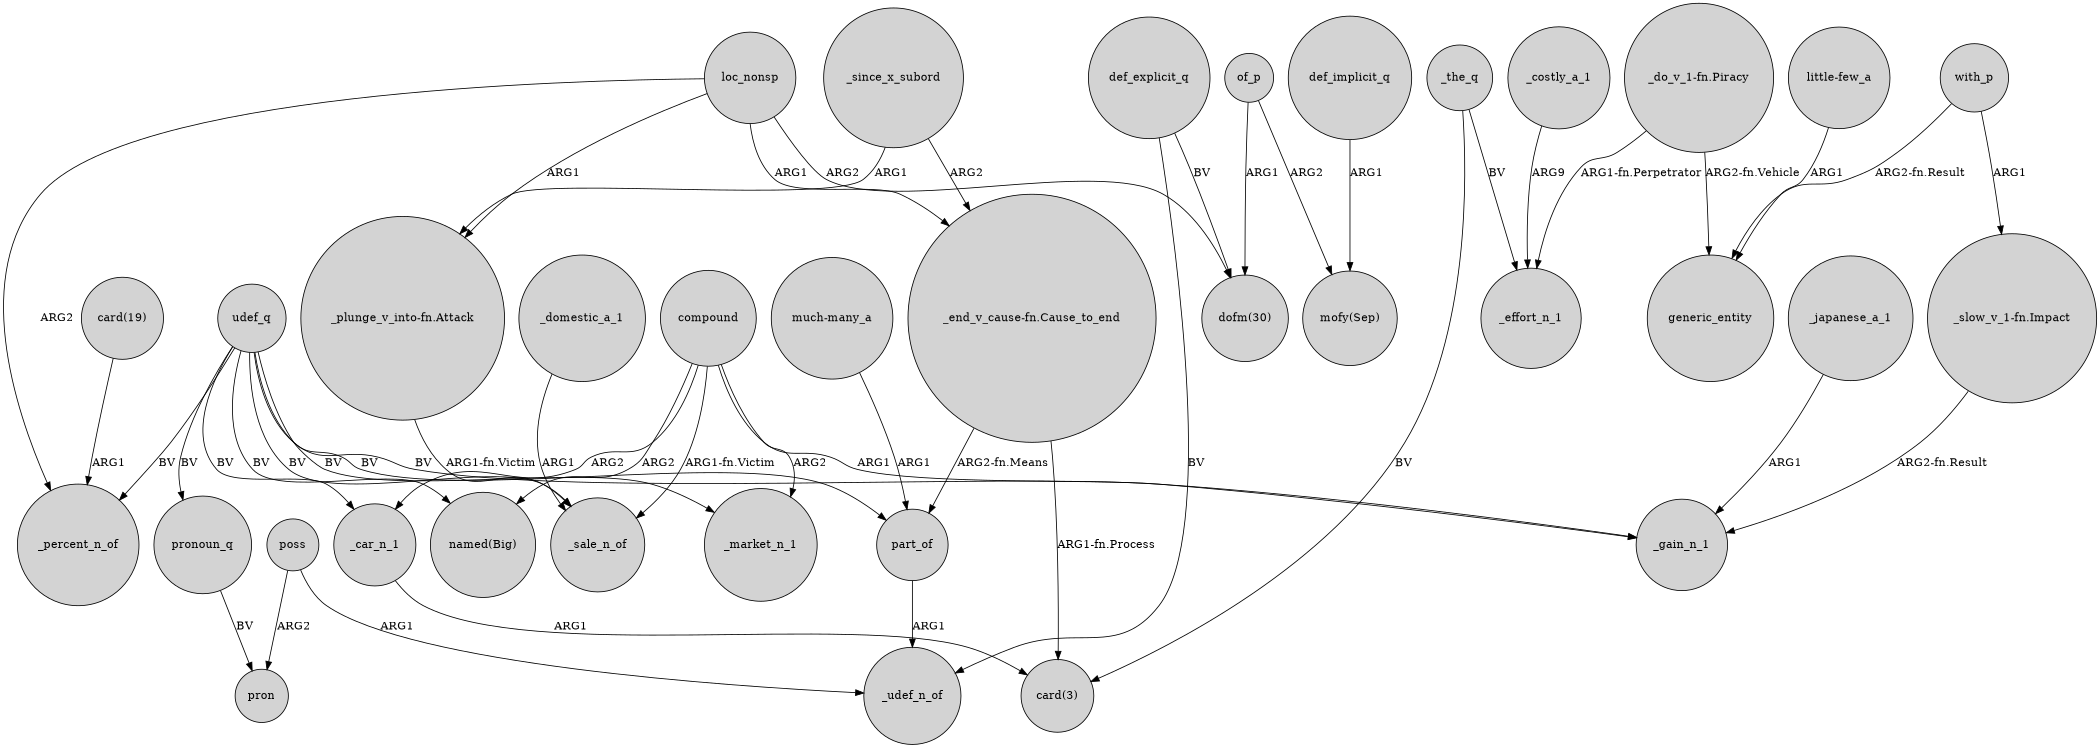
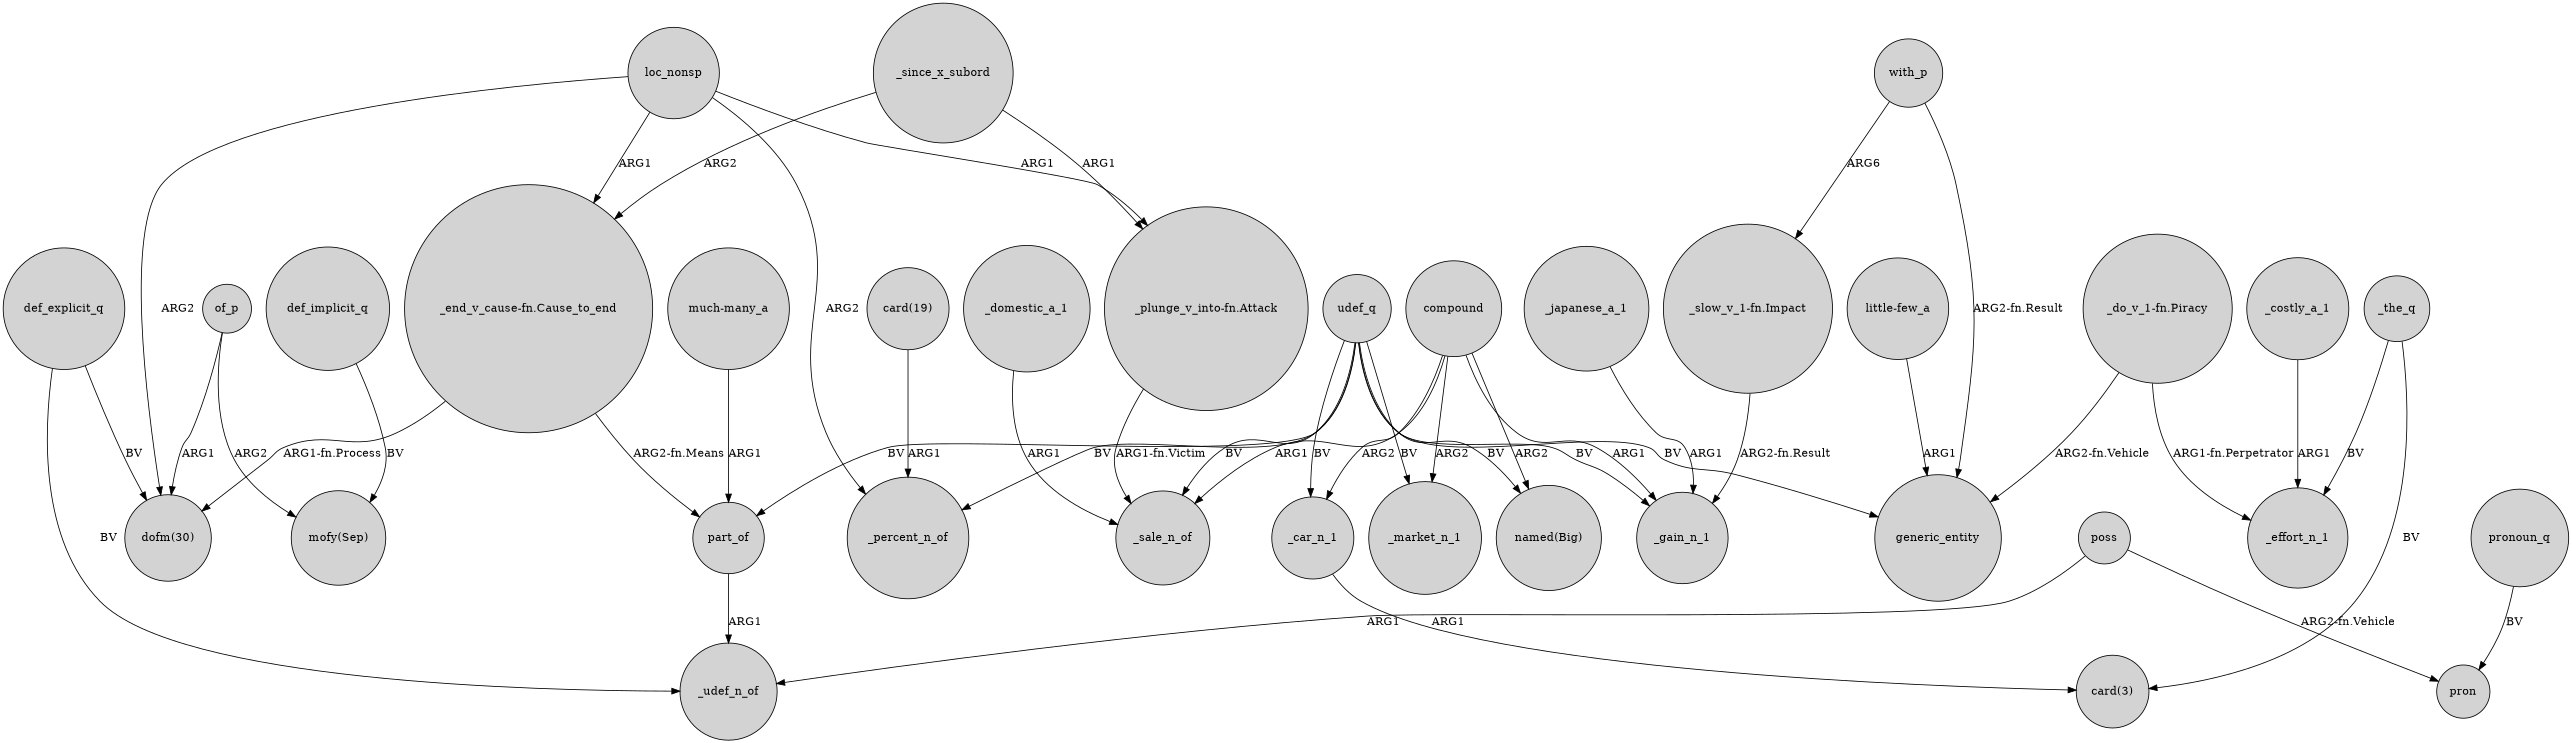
(1367, 173) -> (395, 454)
(1549, 173) -> (2315, 454)
(2010, 173) -> (1864, 164)
(192, 423) -> (1604, 442)
(730, 463) -> (1292, 454)
(1057, 546) -> (322, 440)
(294, 626) -> (2348, 622)
